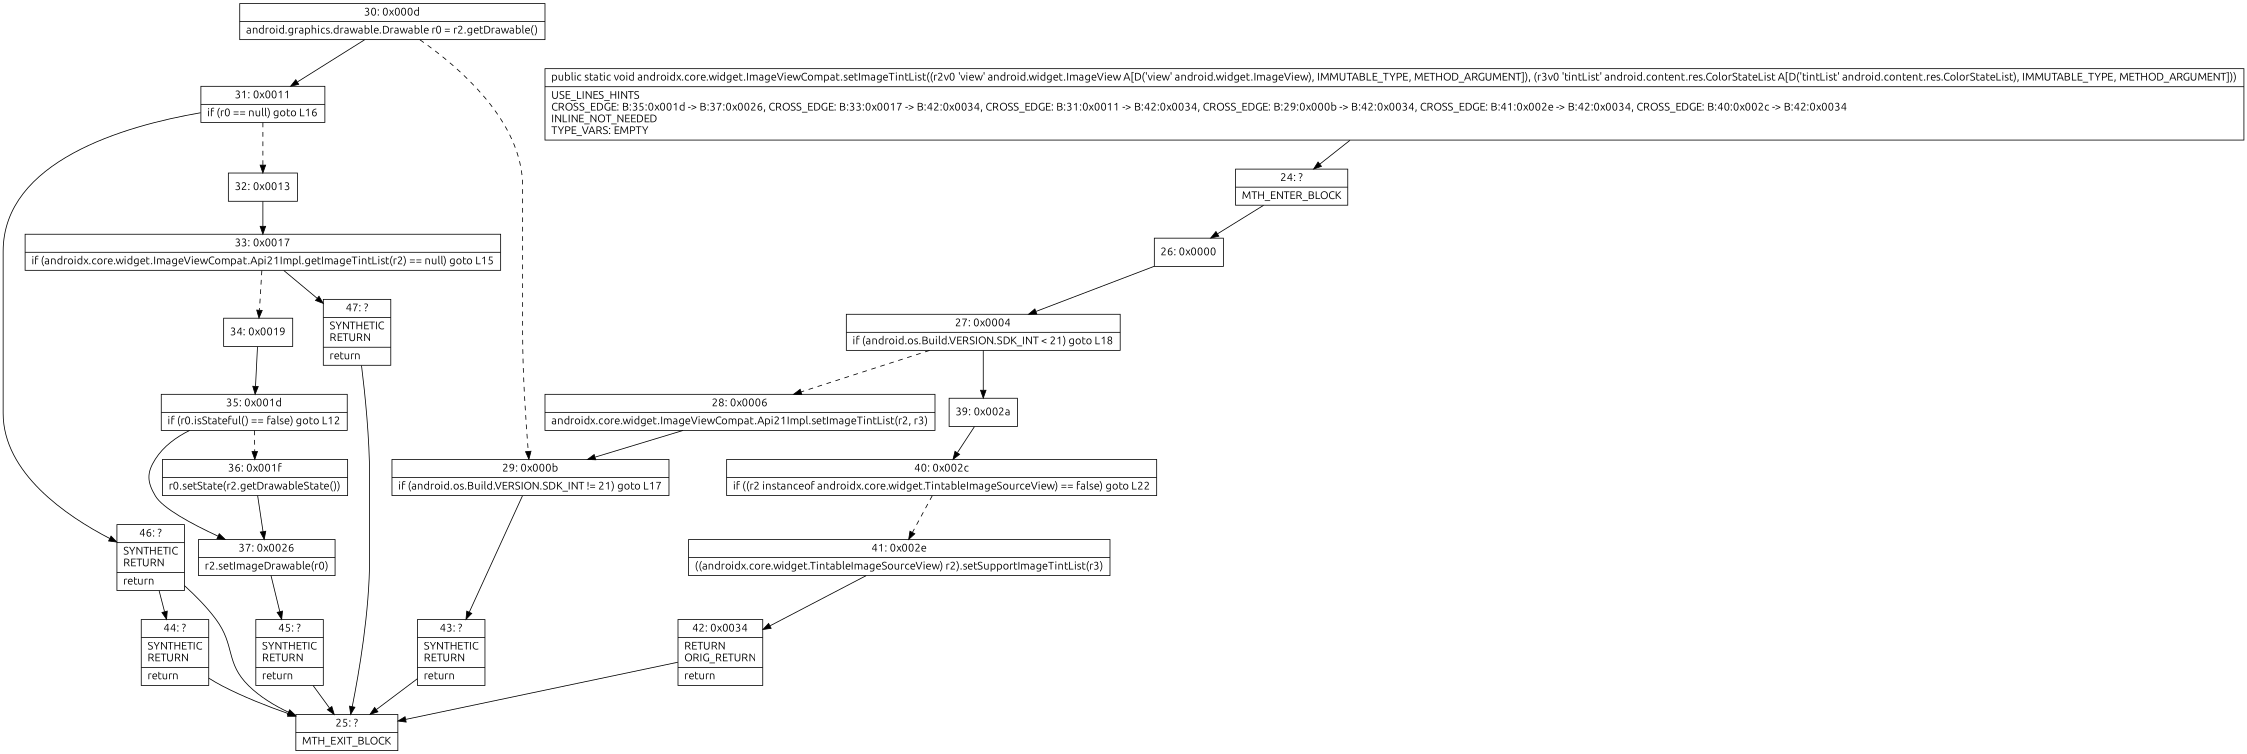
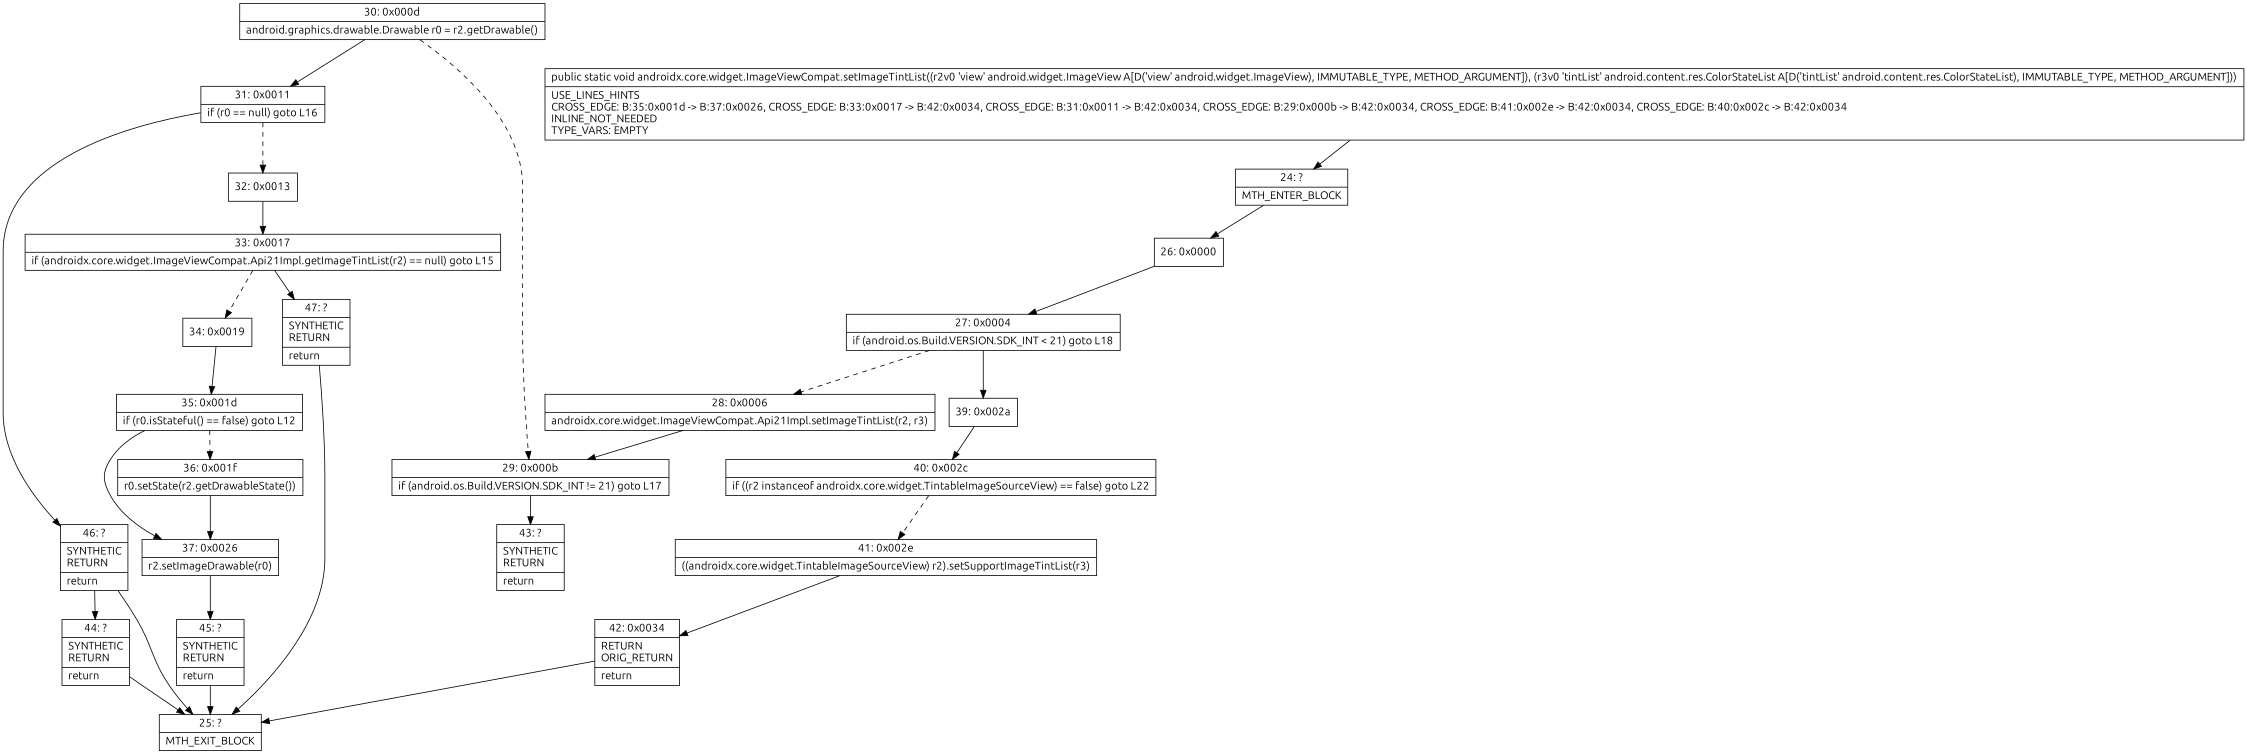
(397, 694) -> none
